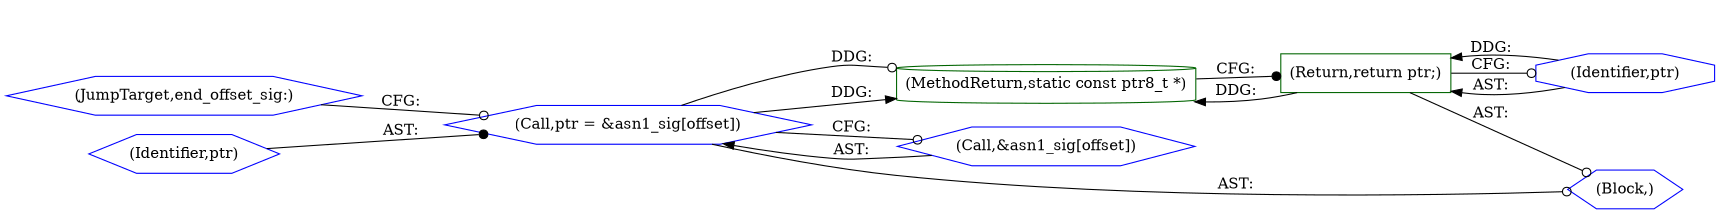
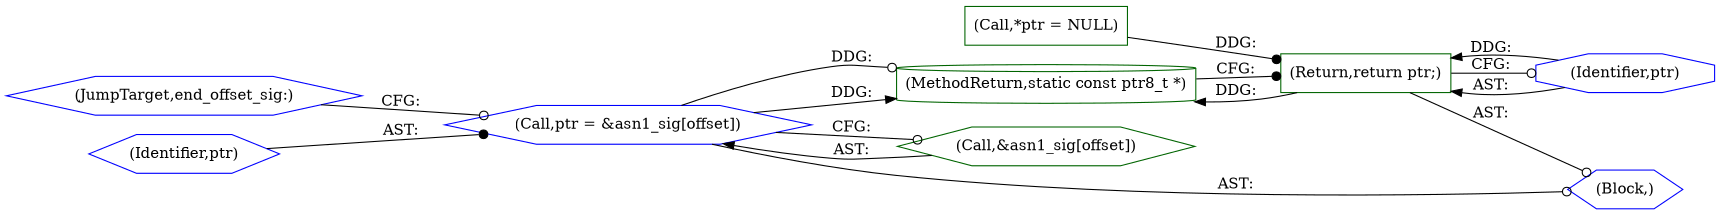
none -> (1046, 26)
(1046, 146) -> (1046, 146)
